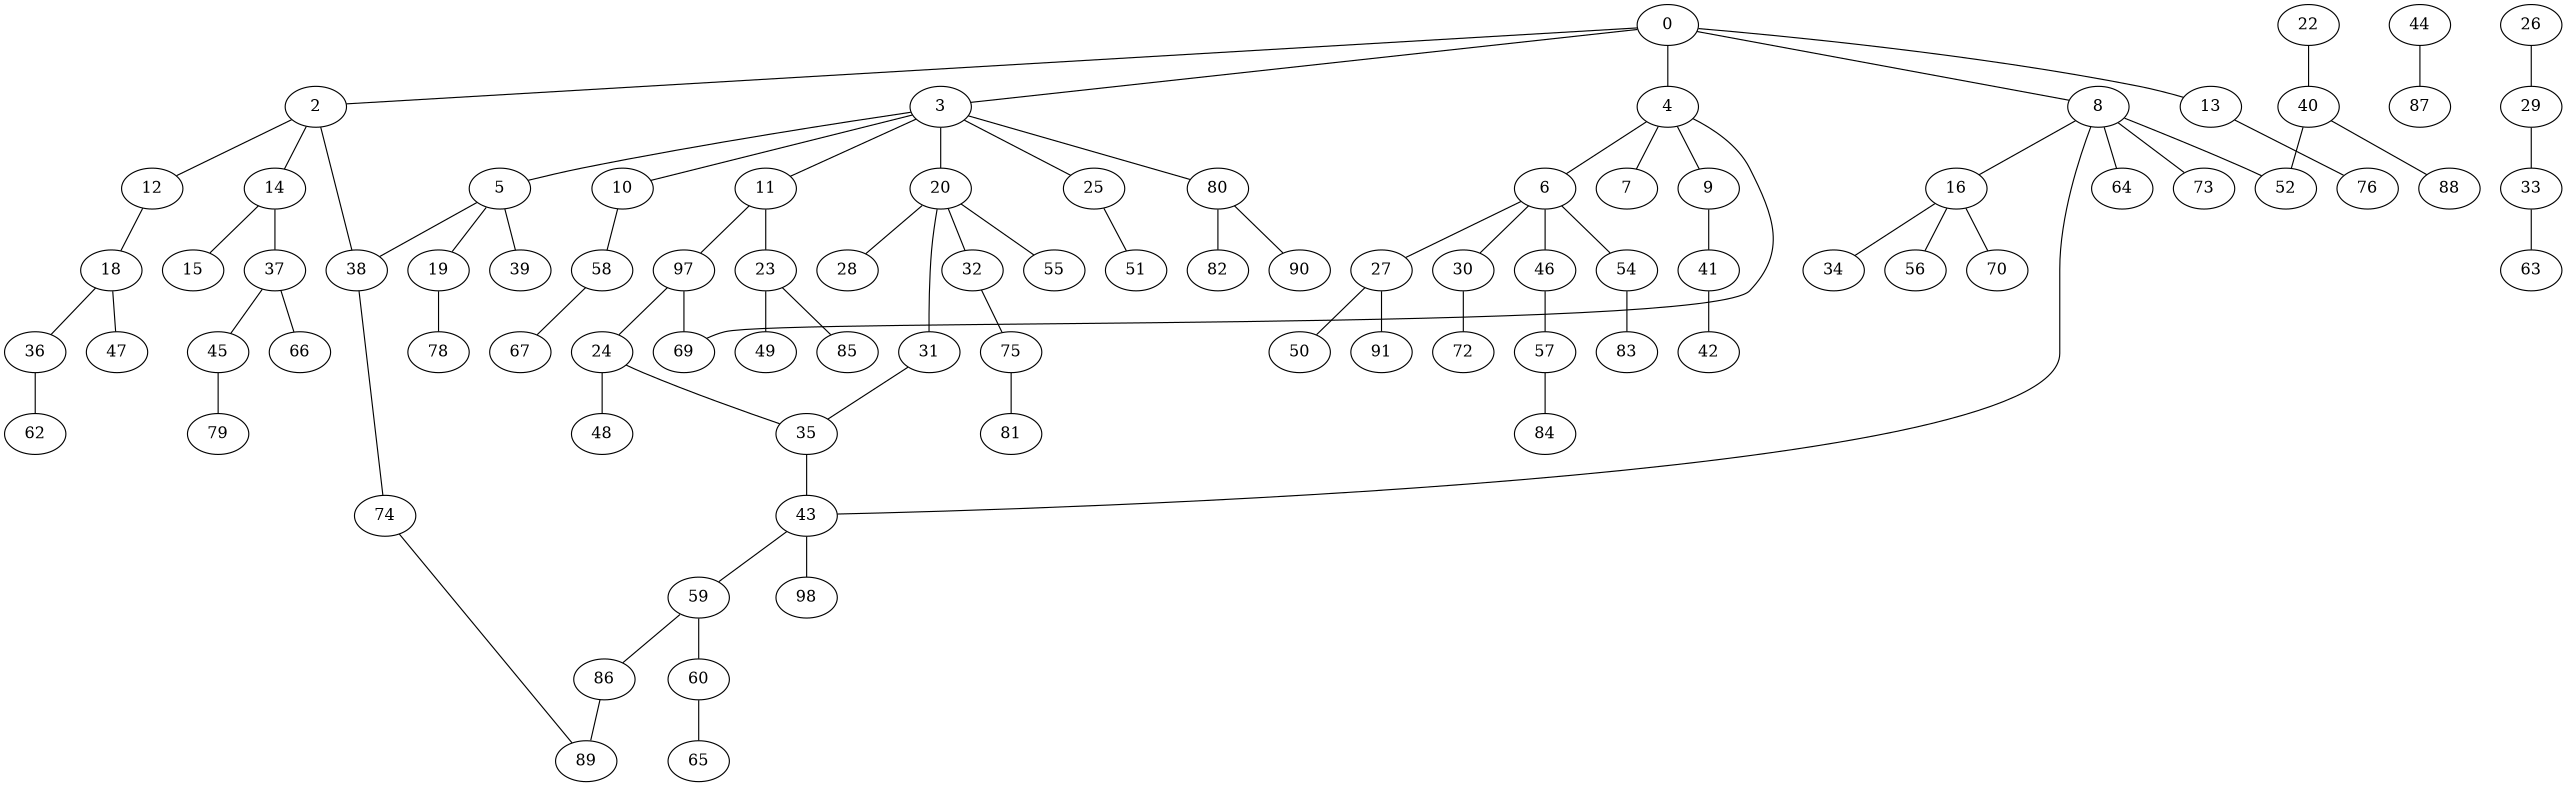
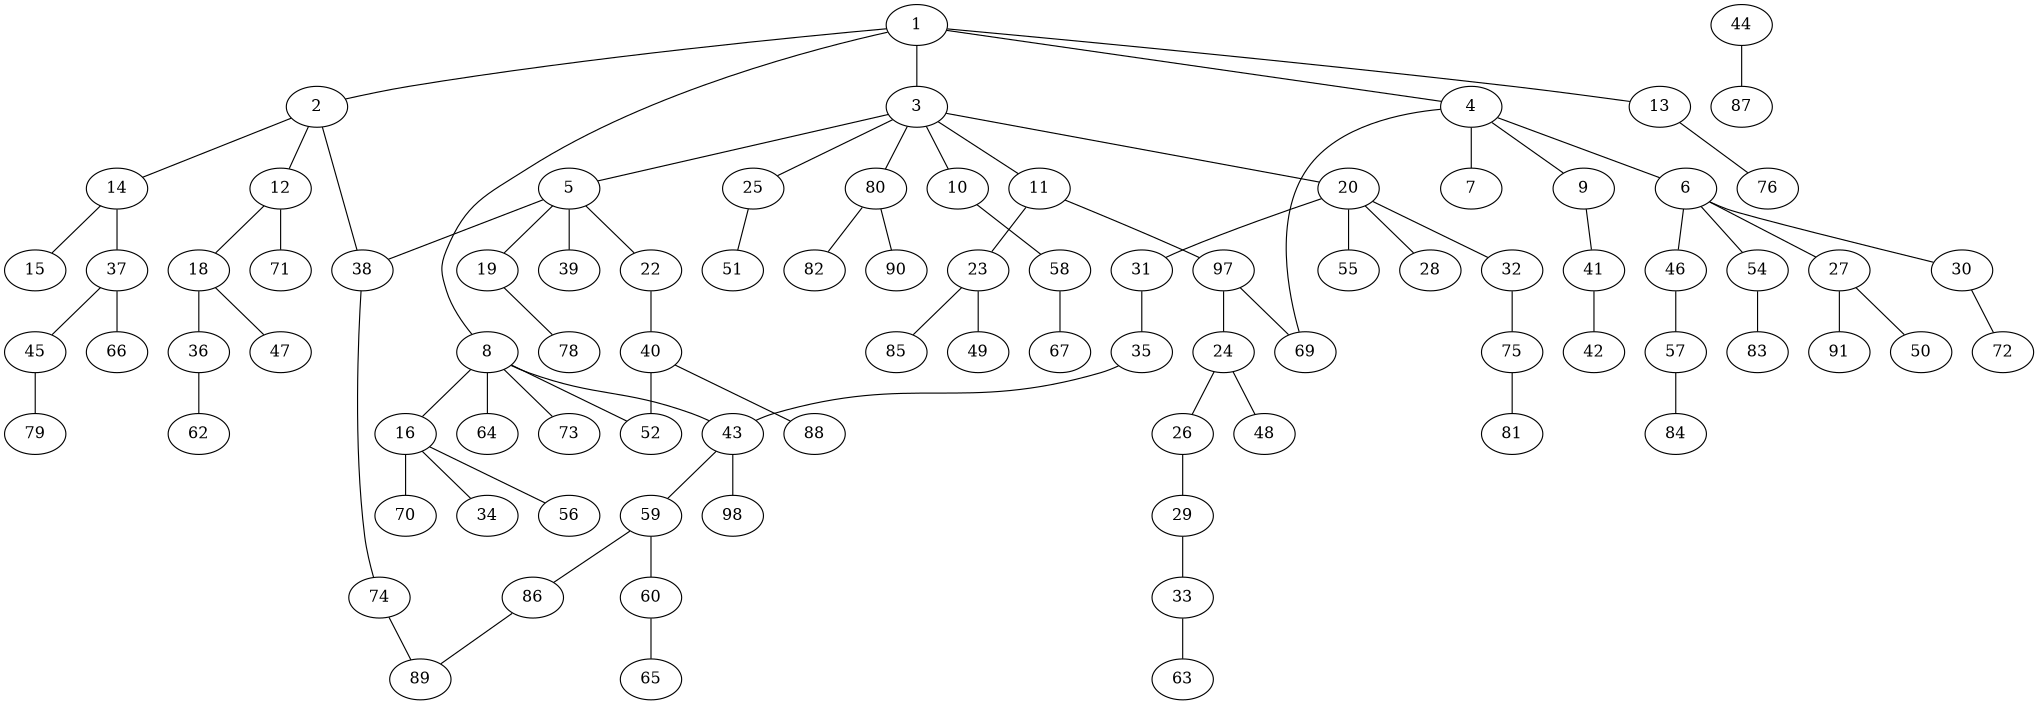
(1668, 25) -> (917, 25)
none -> (610, 229)
none -> (281, 270)
(702, 396) -> (1203, 393)
